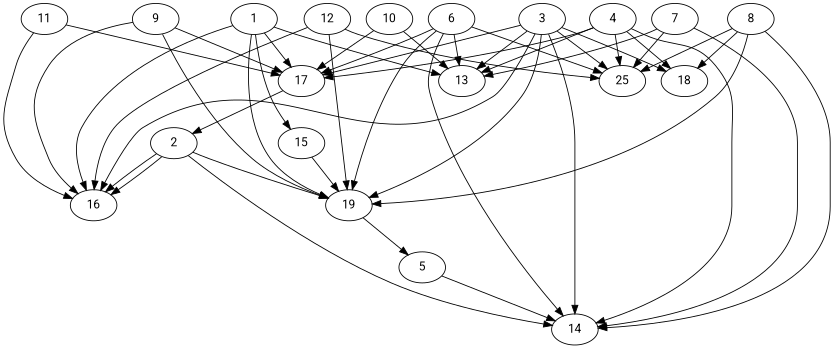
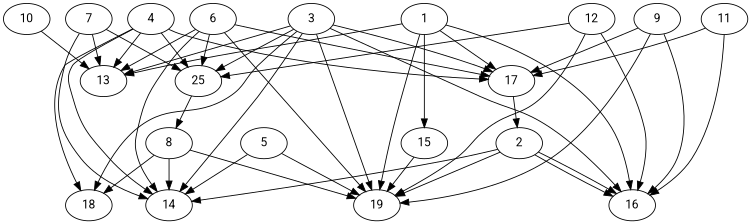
(353, 45) -> none
(684, 51) -> (187, 105)
(382, 234) -> (317, 172)
